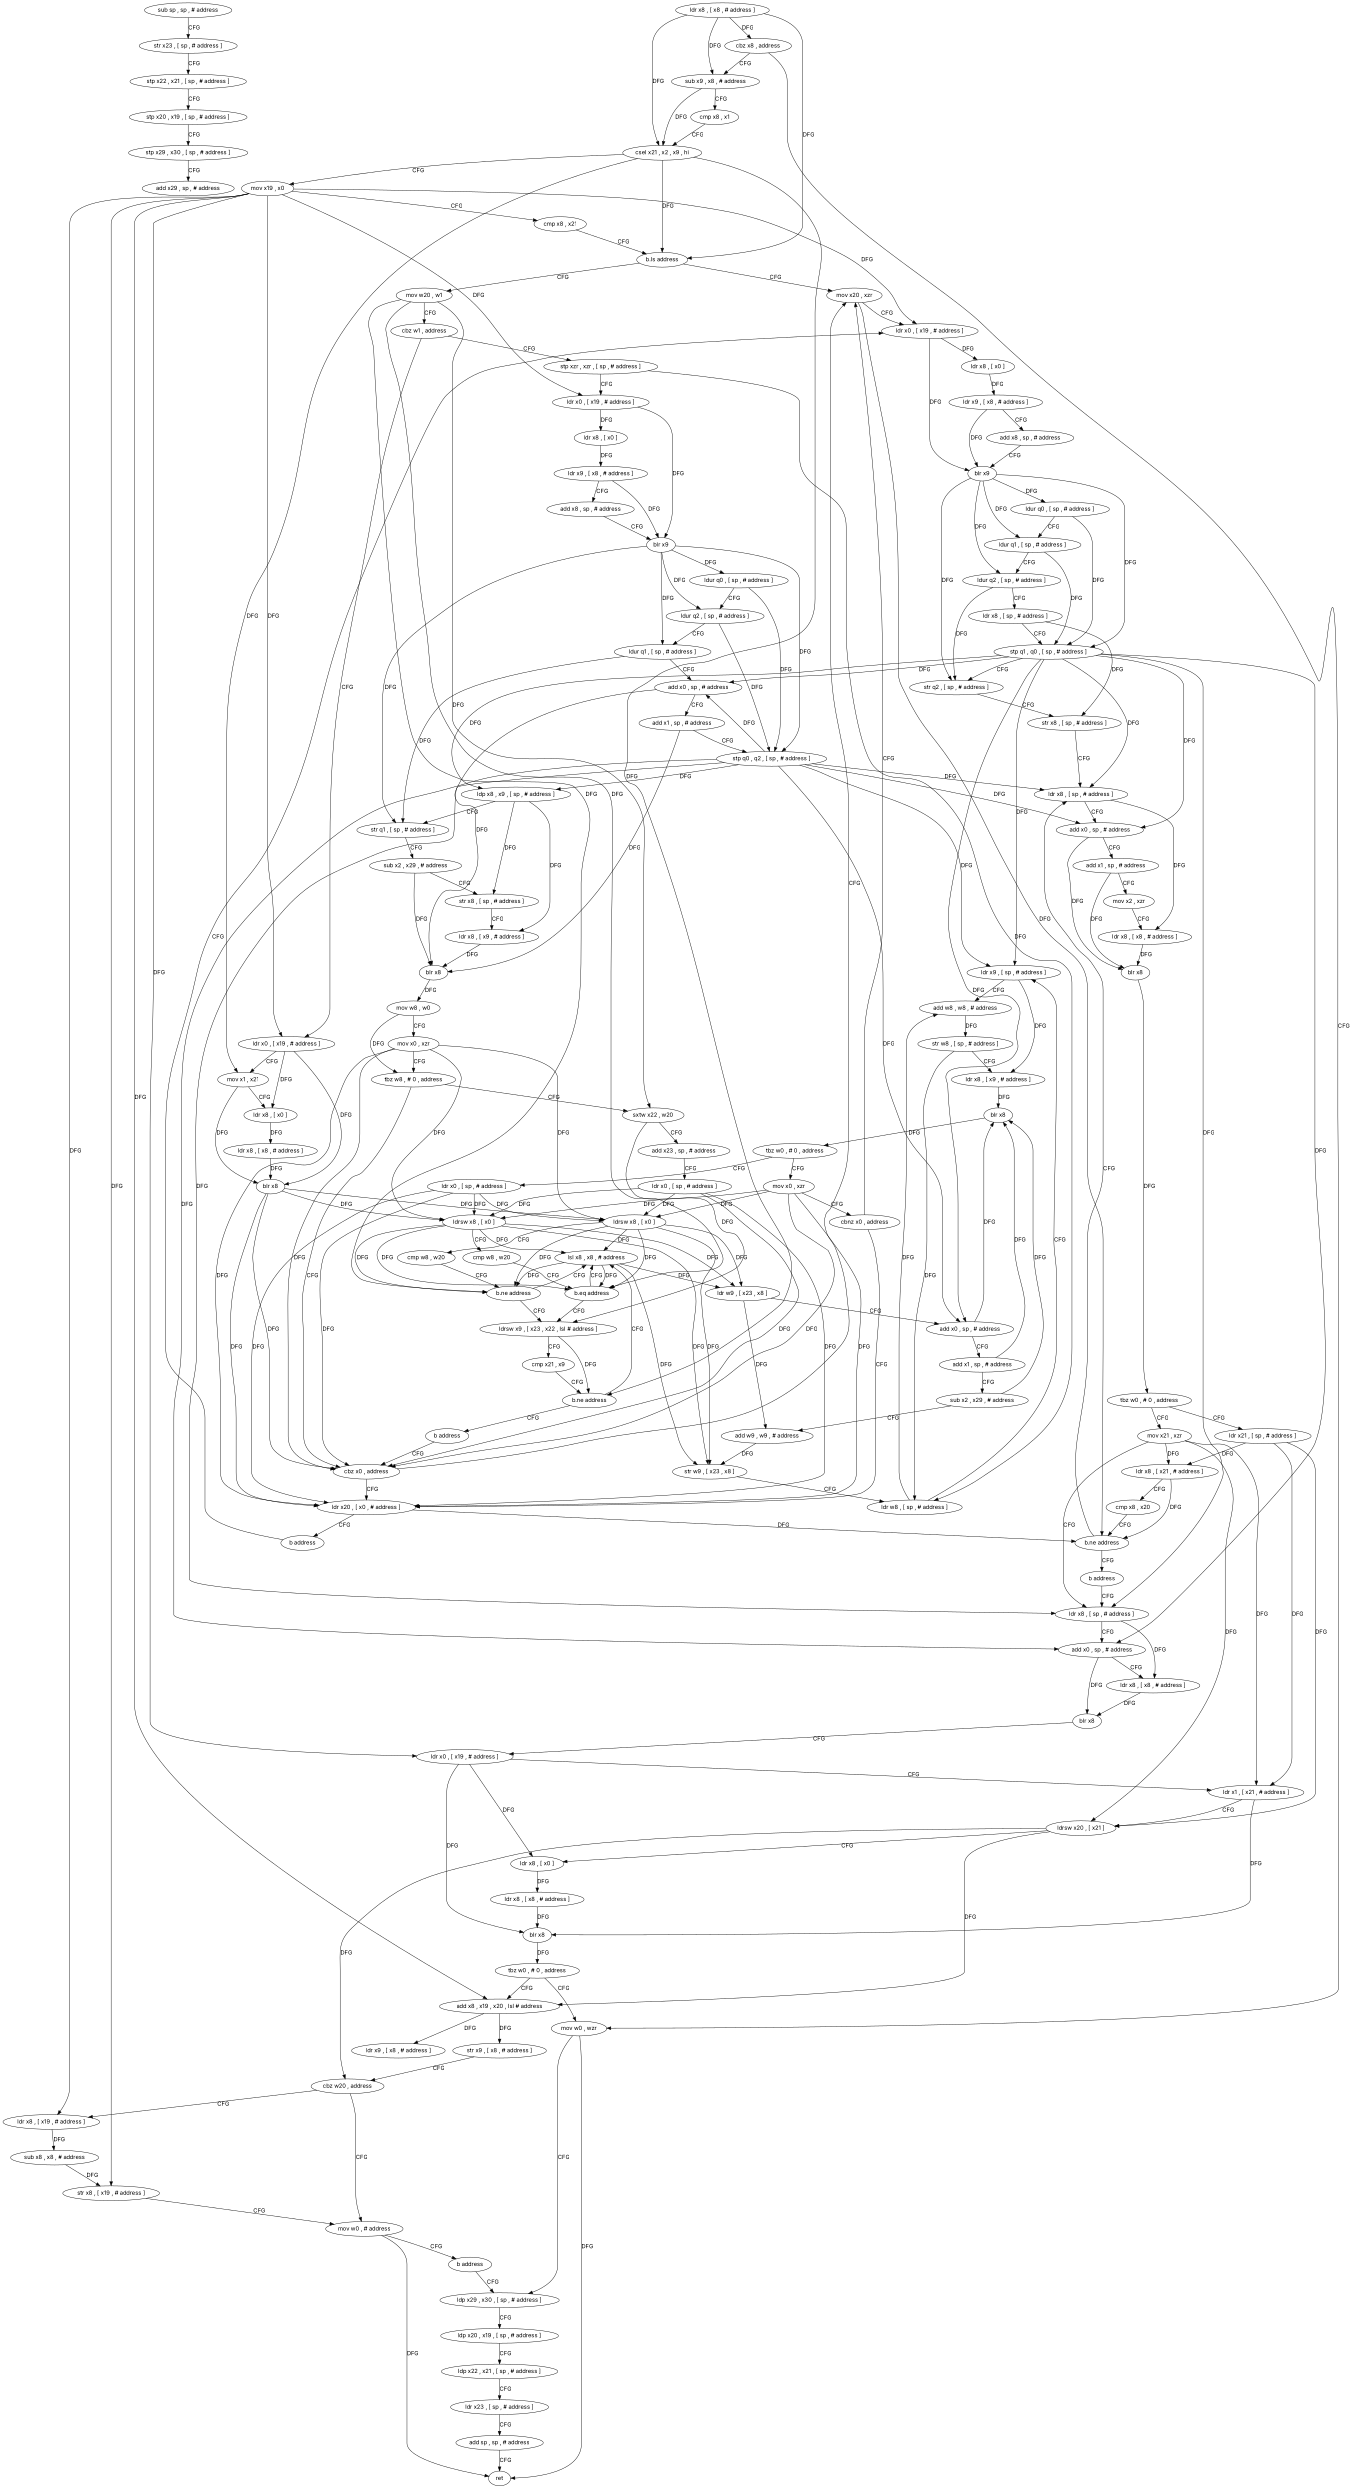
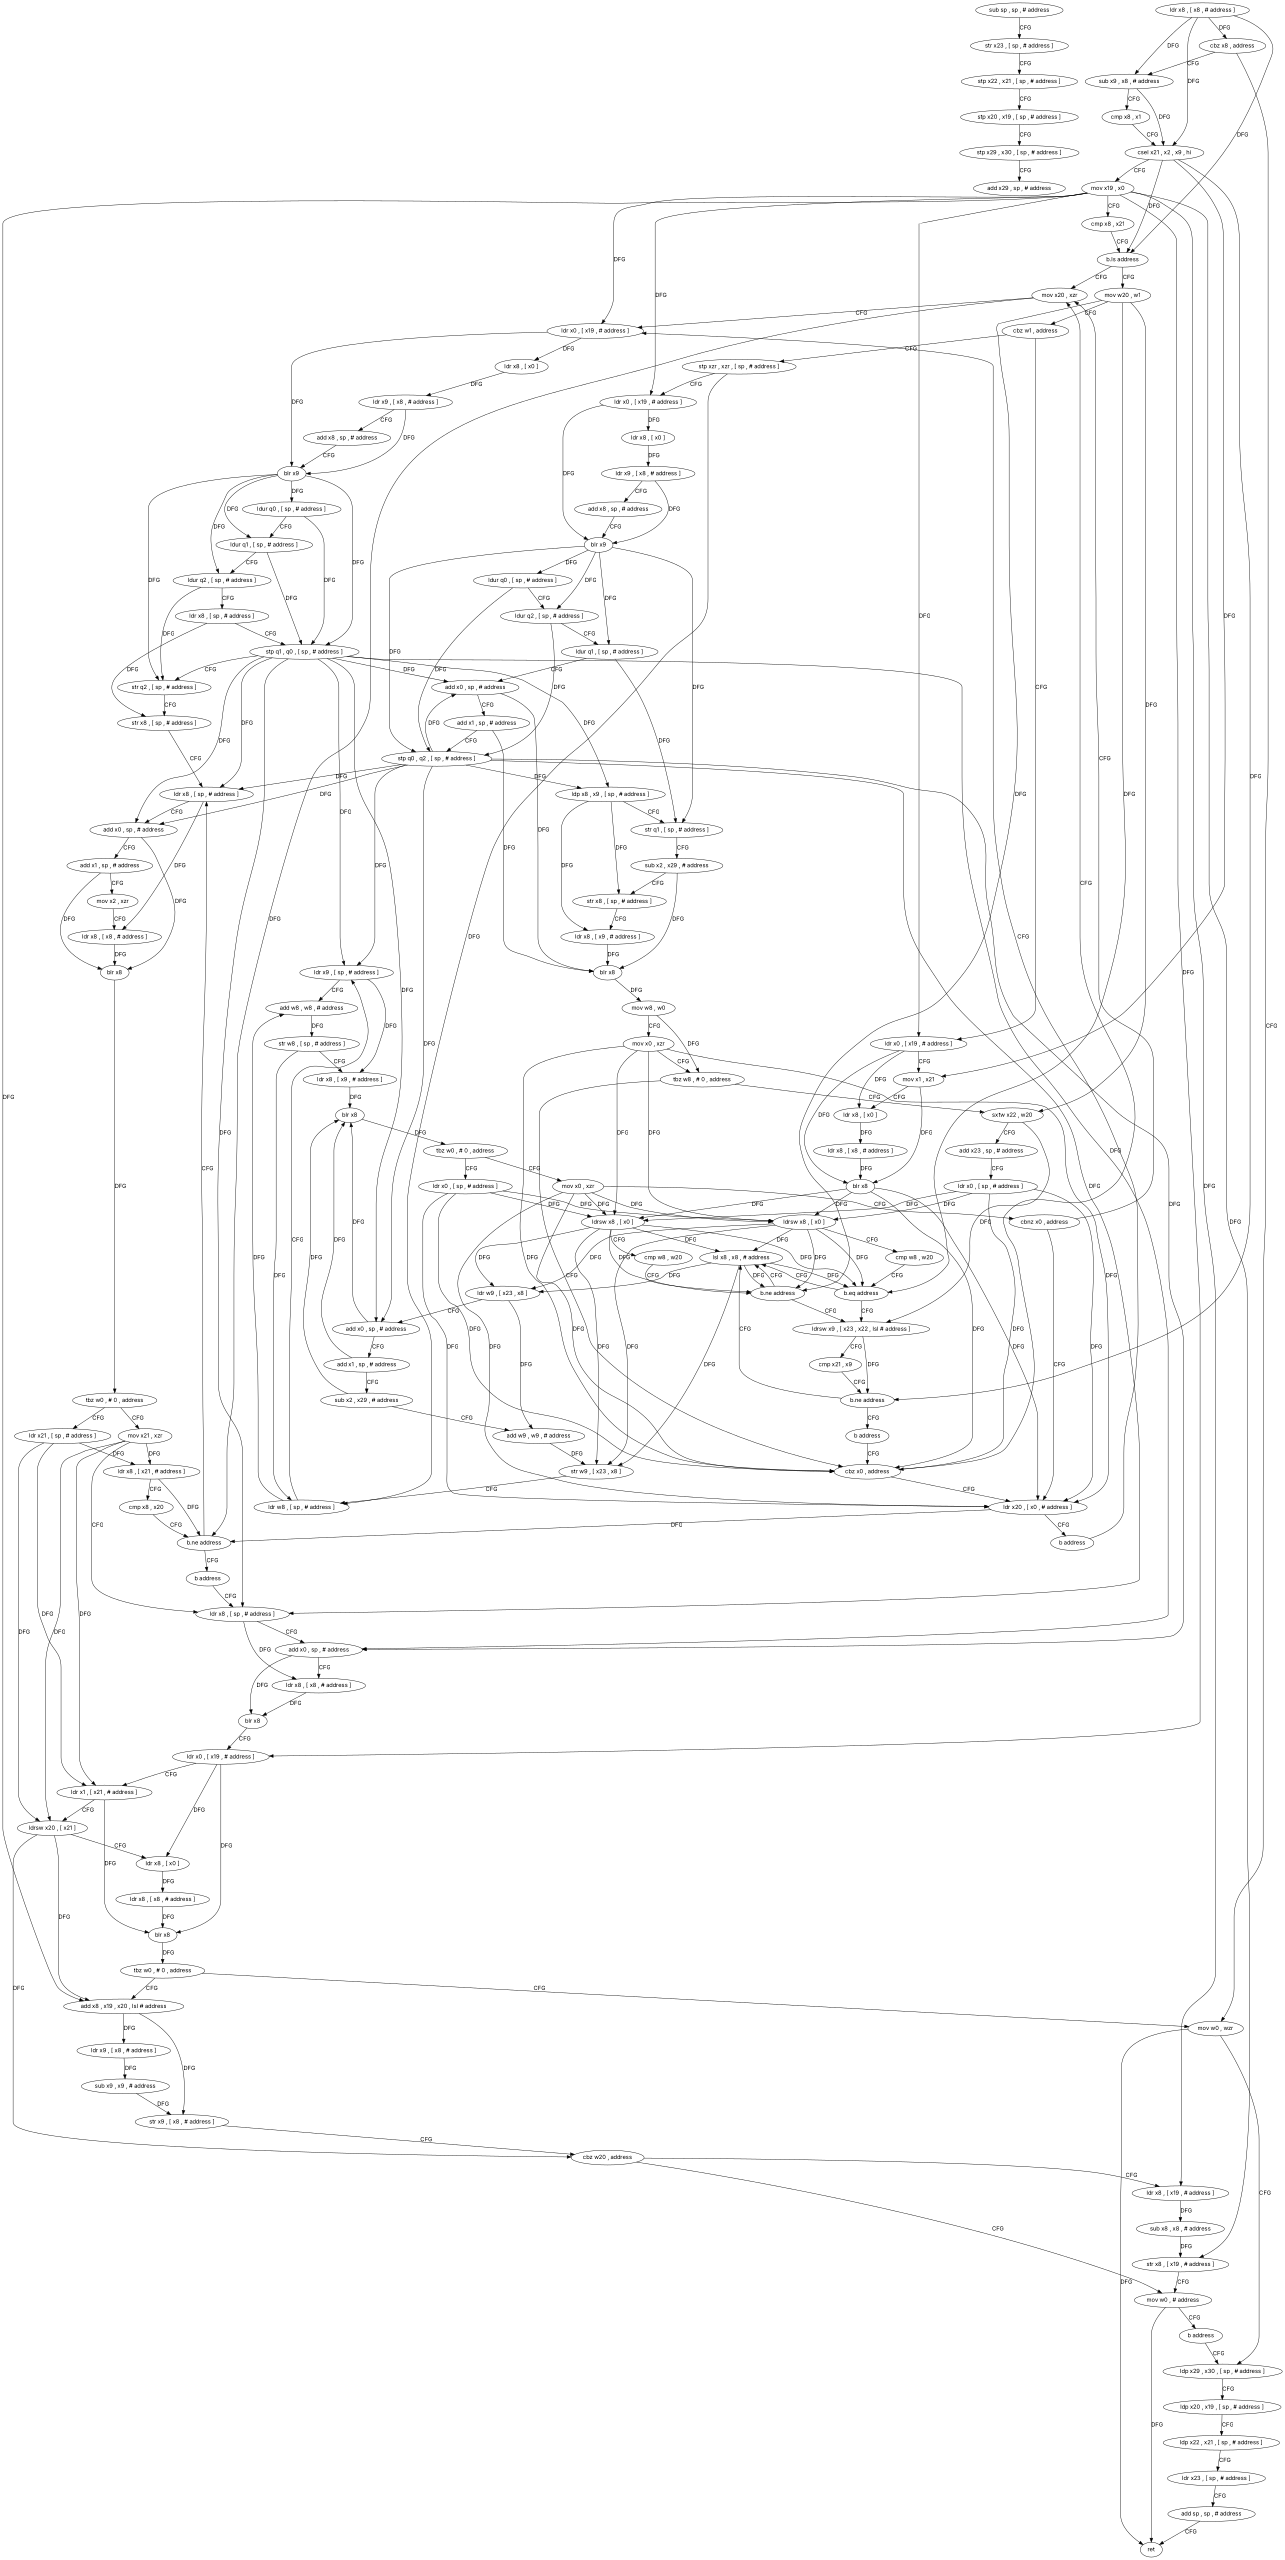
none -> (125, 2086)
